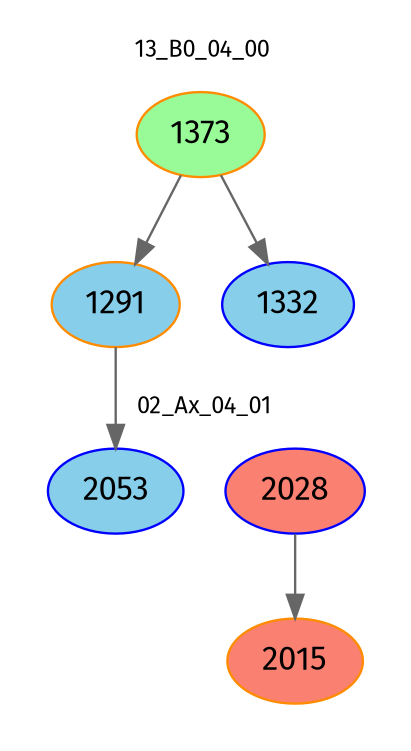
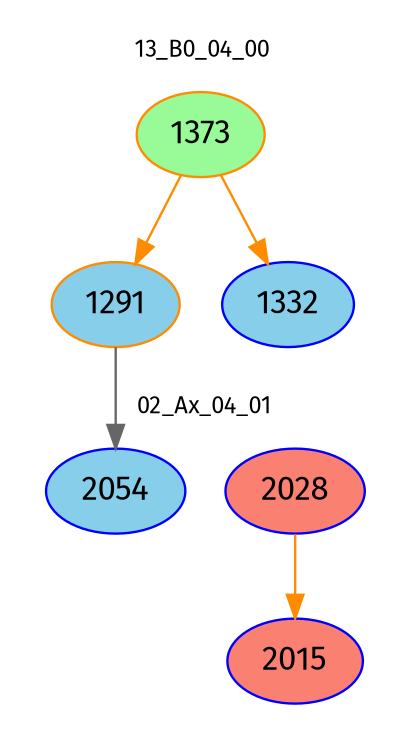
(164, 209) -> (164, 209)
(239, 209) -> (239, 209)
(116, 491) -> (116, 491)
(295, 565) -> (295, 565)
(295, 661) -> (295, 661)
